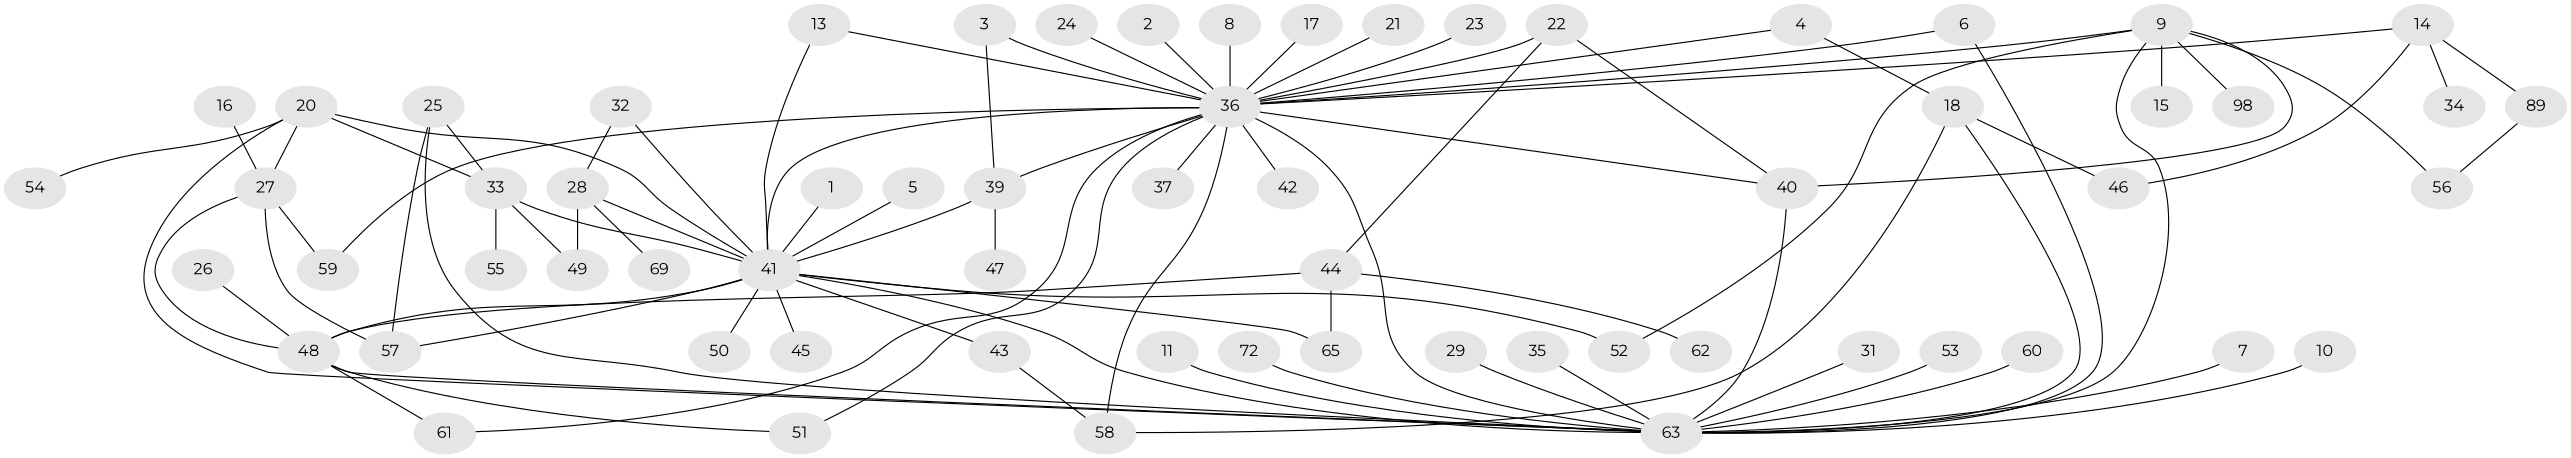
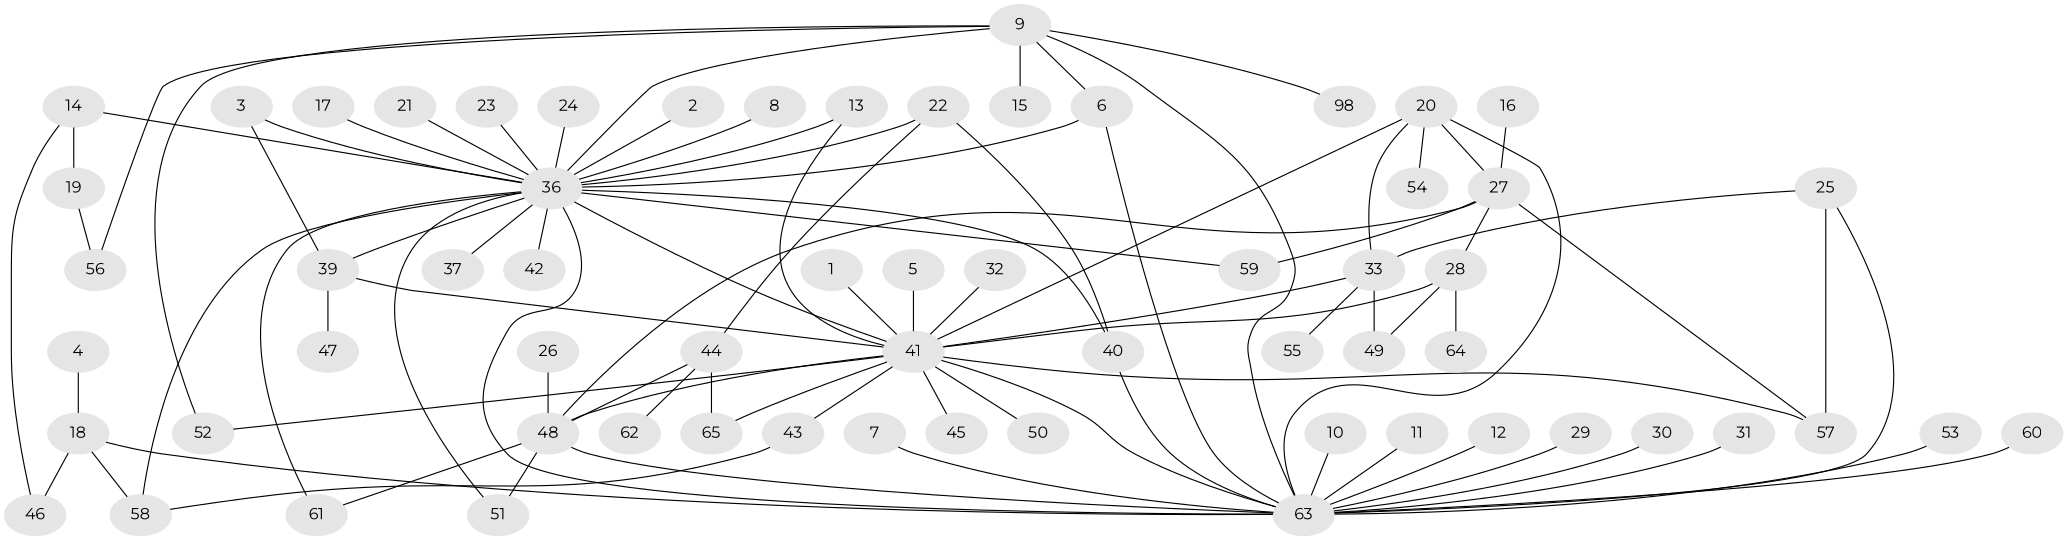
(1503, 68) -> none
(2454, 107) -> none
(2536, 107) -> (74, 188)
(599, 148) -> (1480, 225)
(2131, 162) -> (1061, 66)
(659, 270) -> (1456, 352)
(1249, 352) -> (1499, 433)
(1538, 352) -> (1662, 433)
